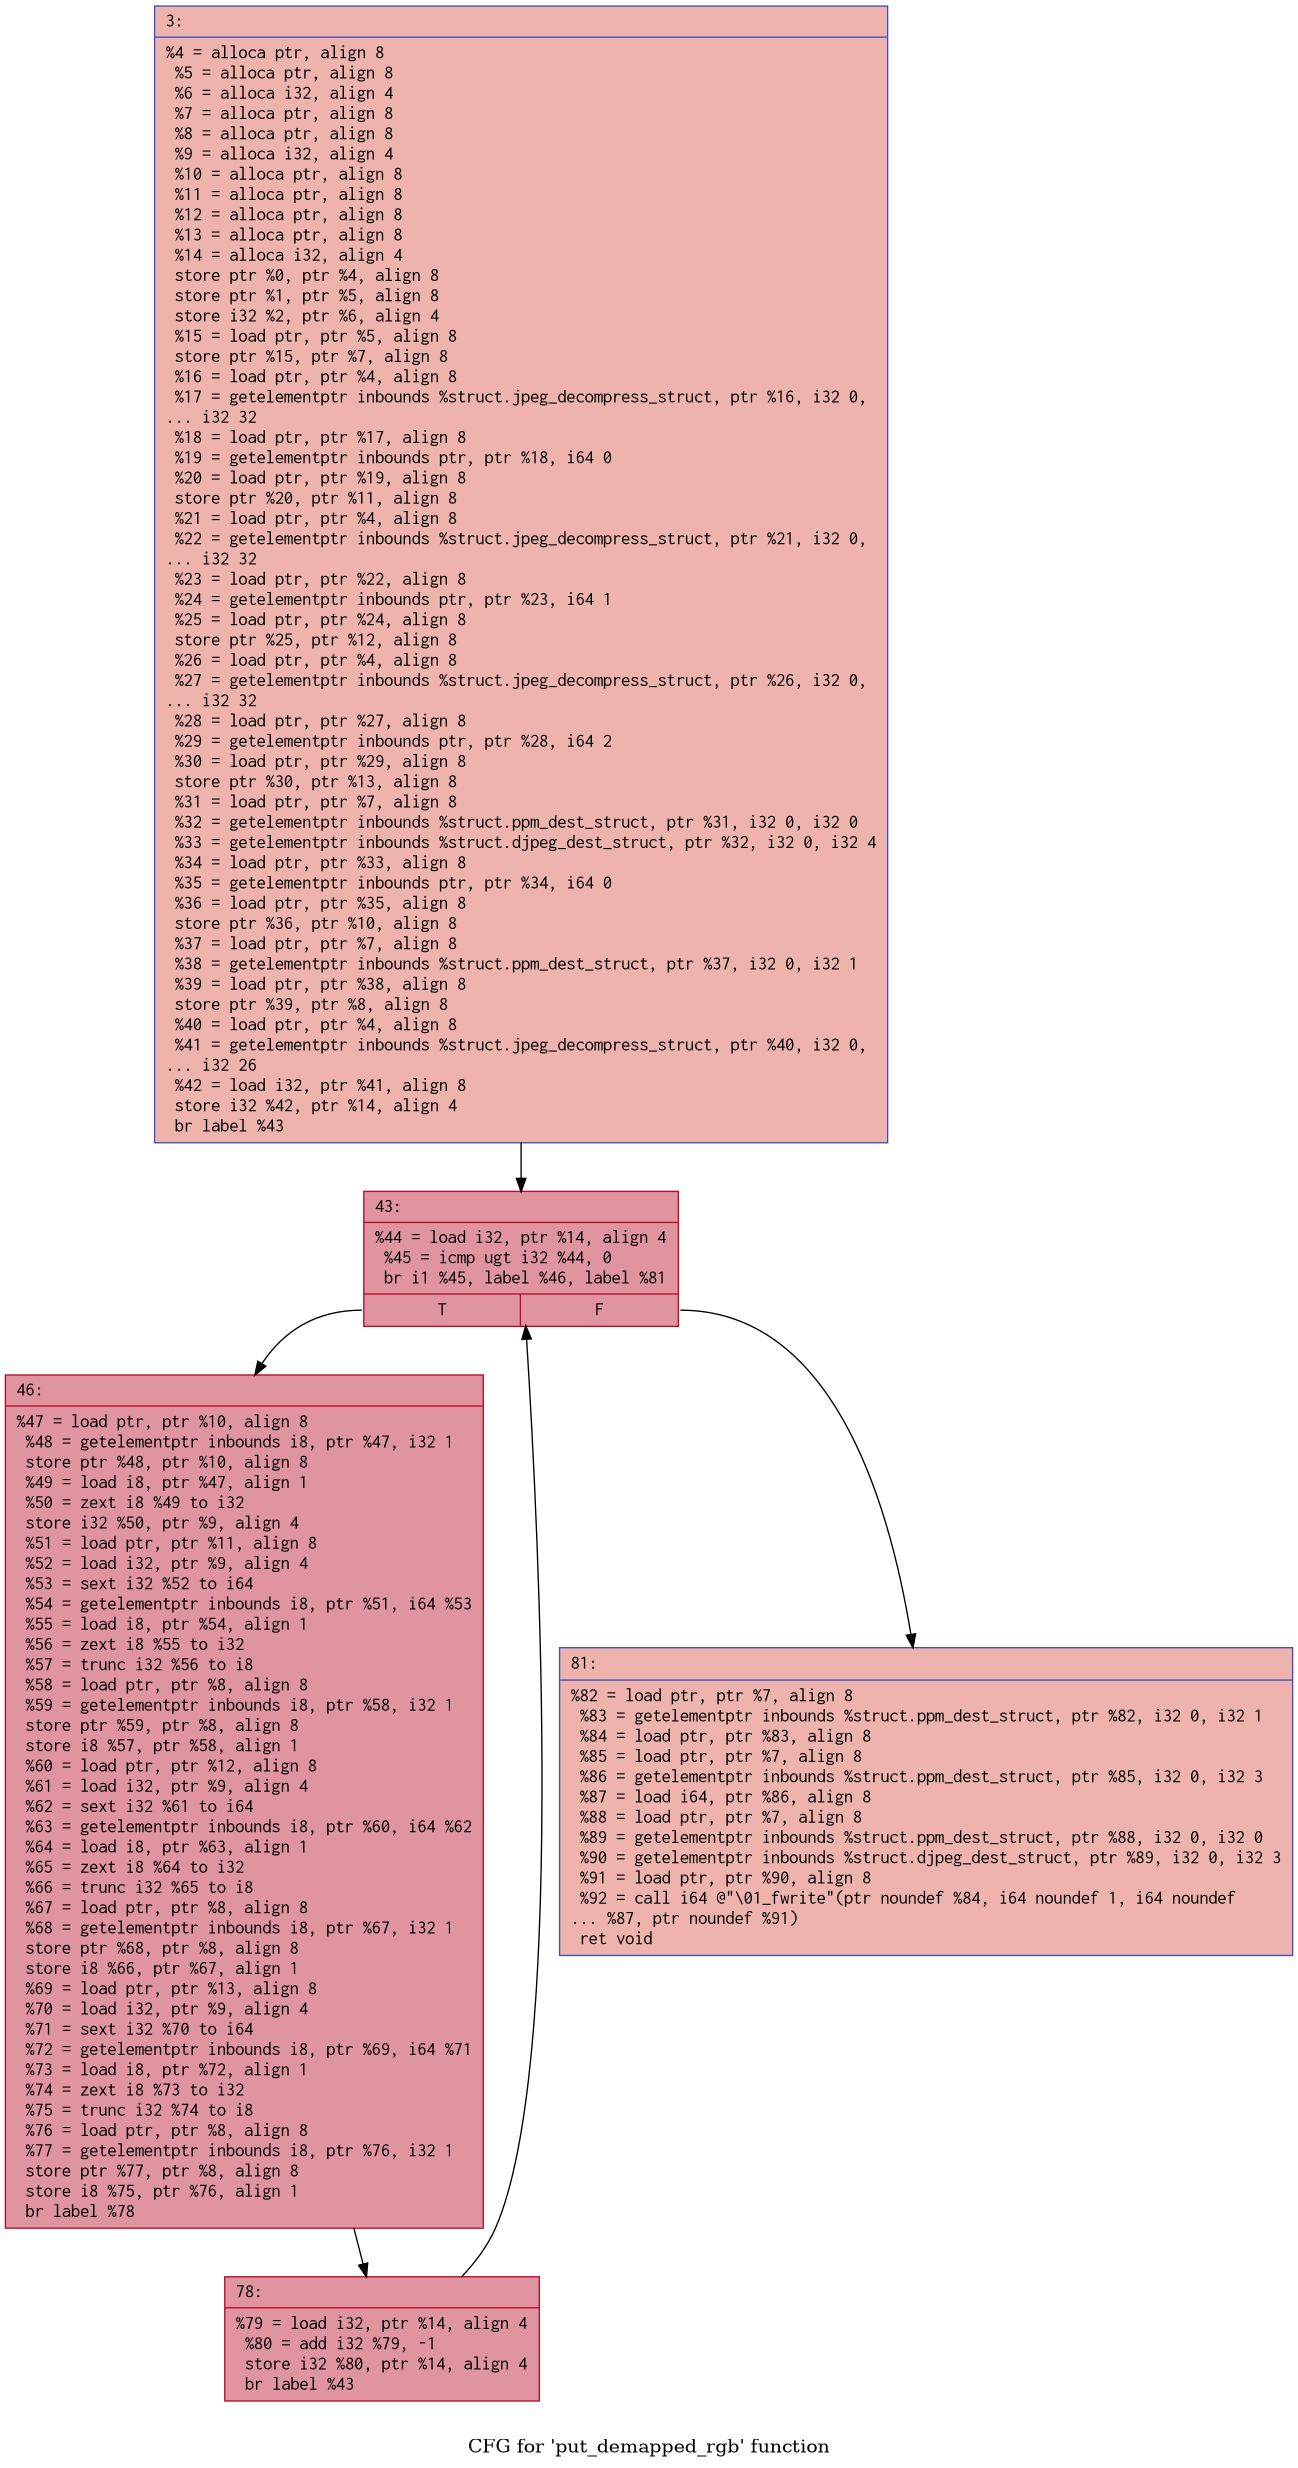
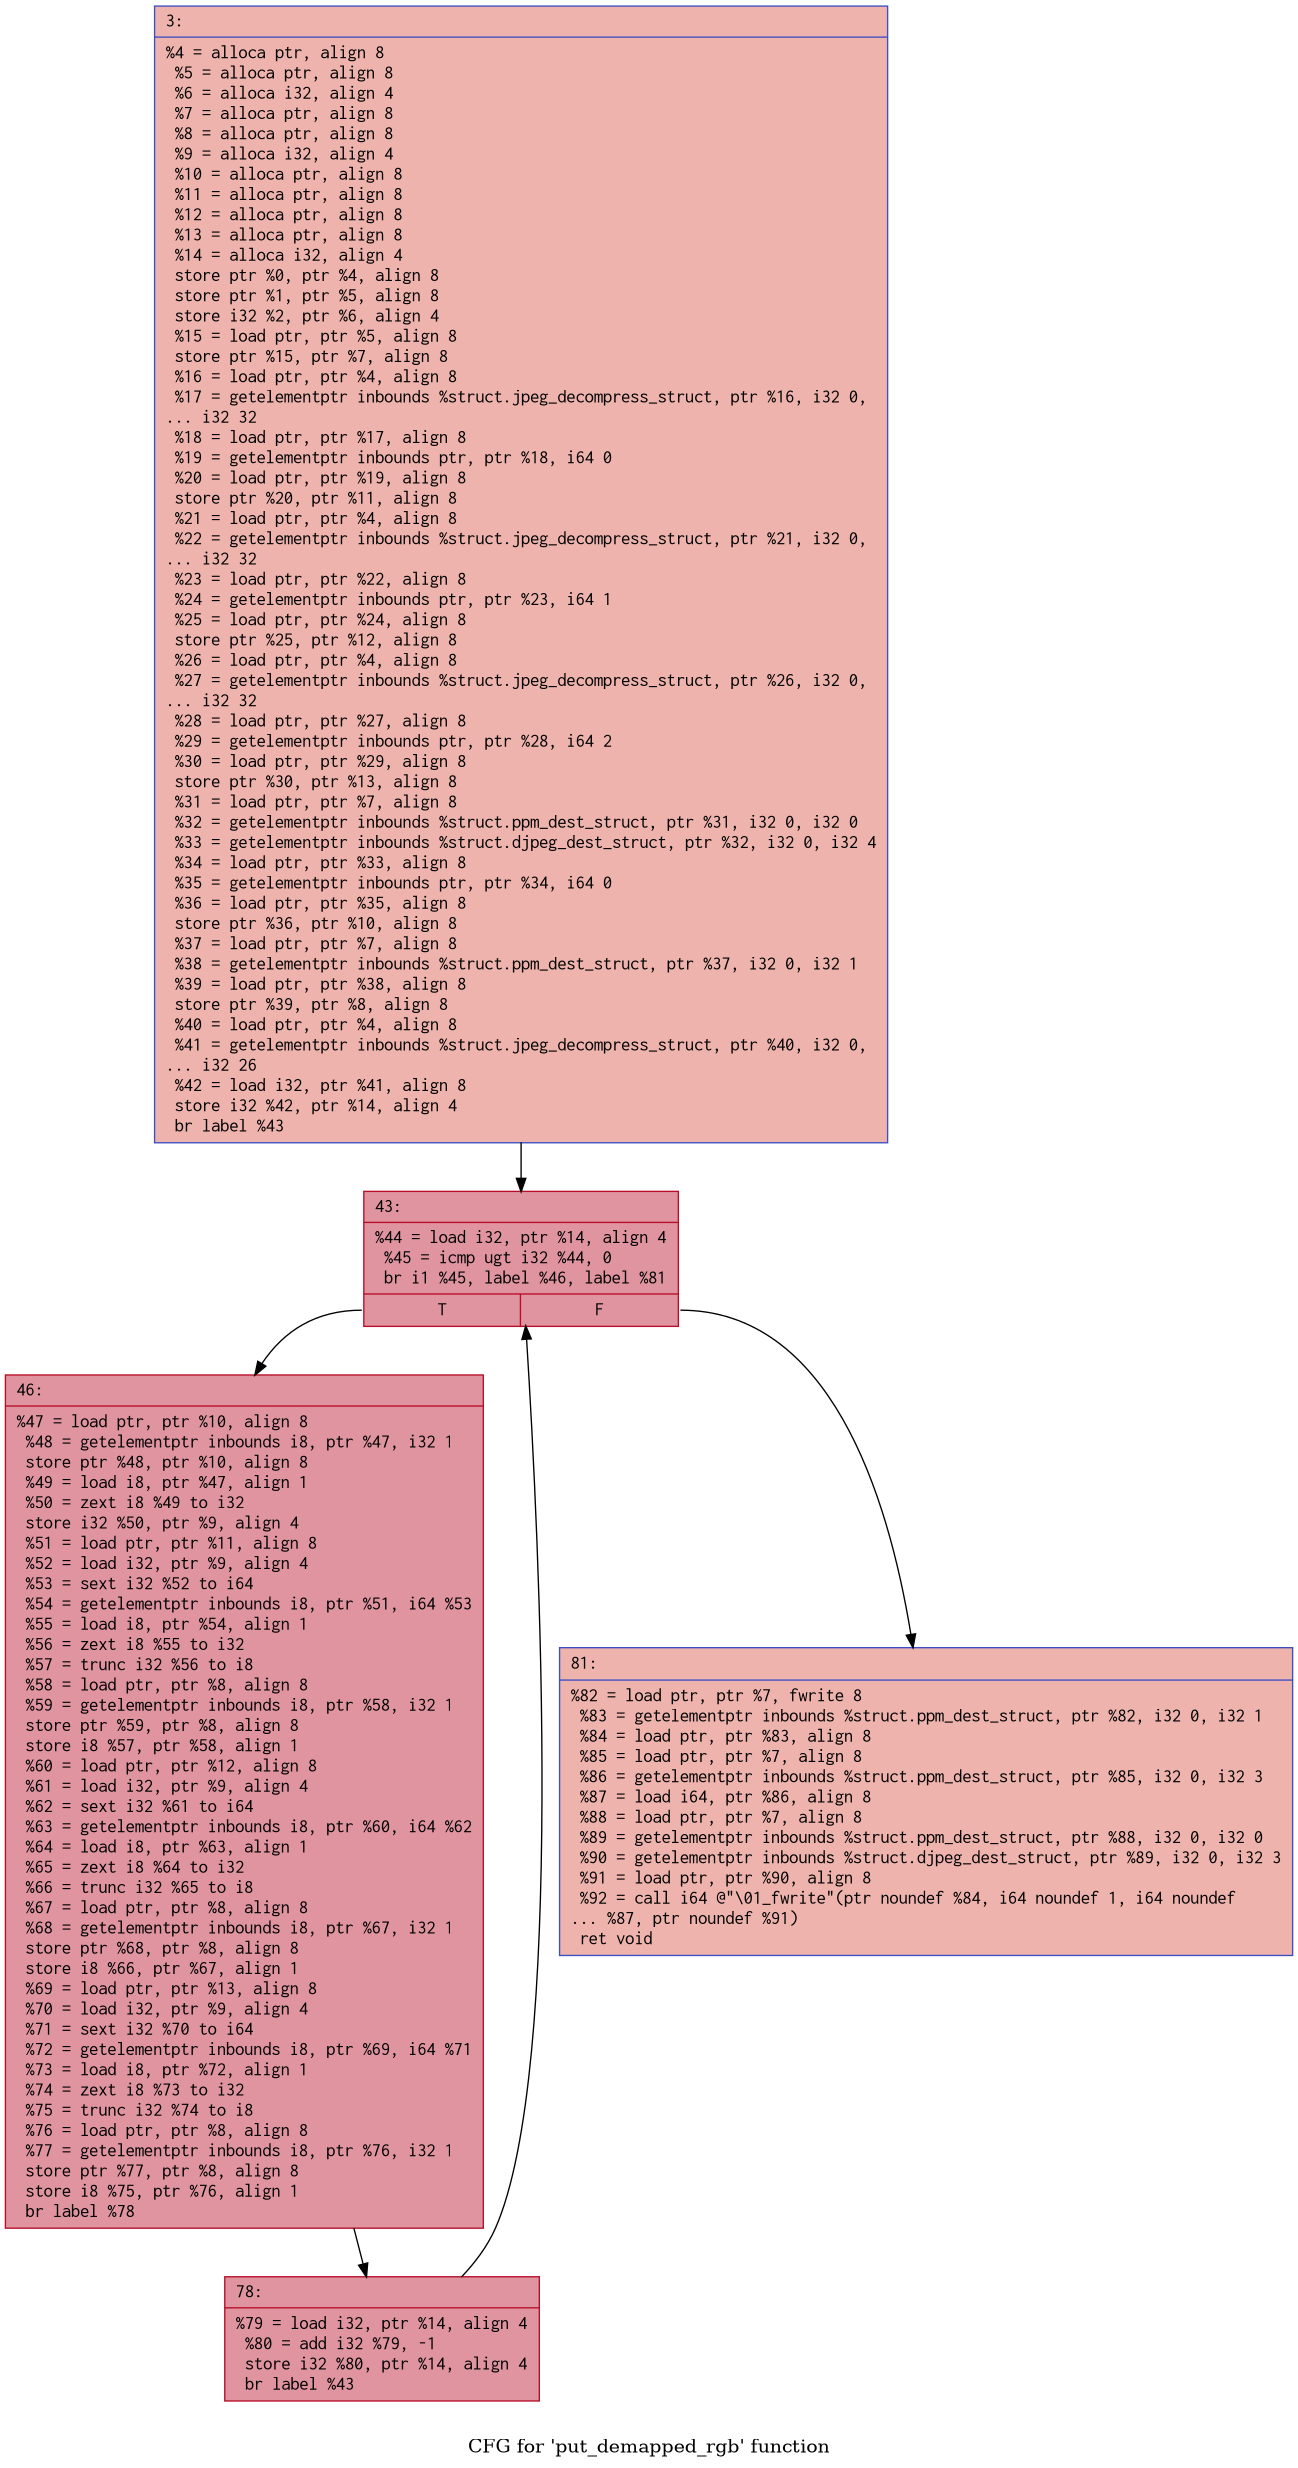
(712, 1696) -> (717, 1696)
